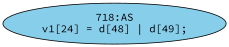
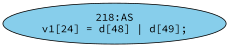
(115, 24) -> (115, 24)
